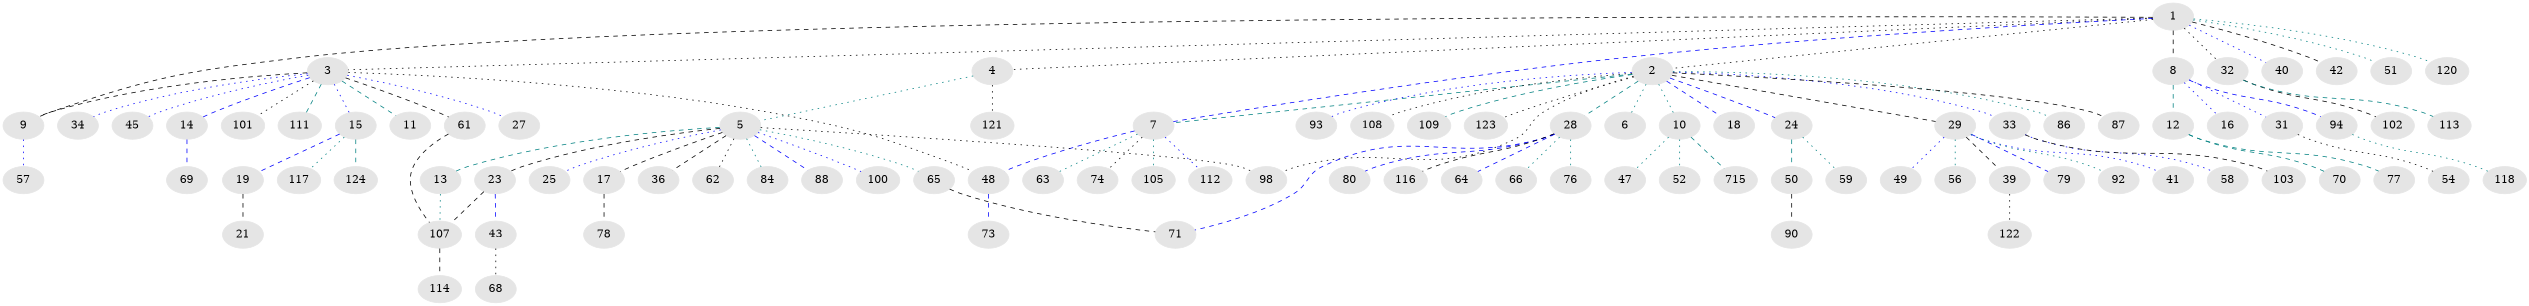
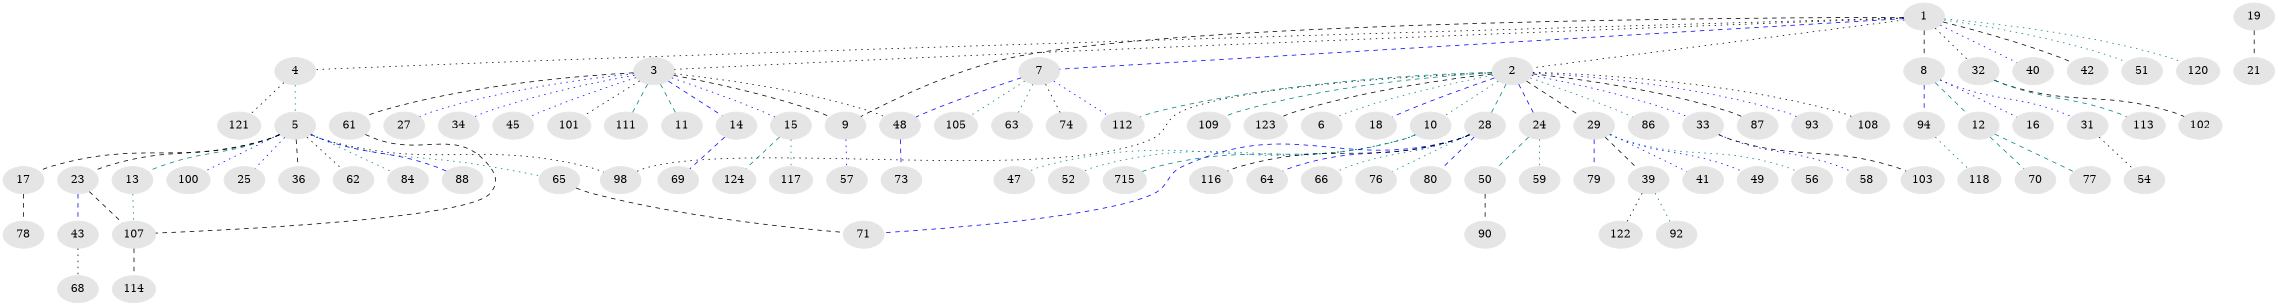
(1555, 100) -> (1386, 90)
(1357, 103) -> (1314, 85)
(299, 153) -> none
(2061, 157) -> (1663, 207)
